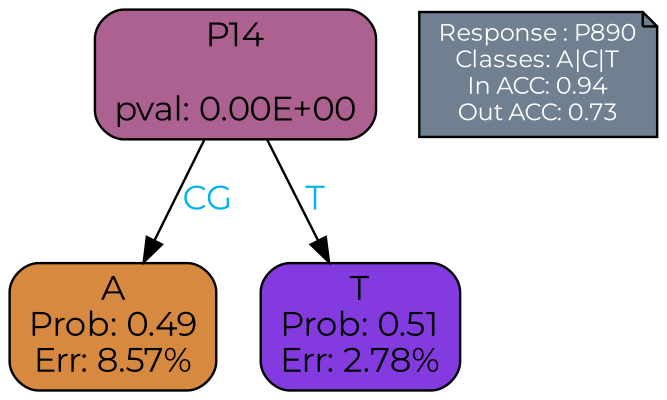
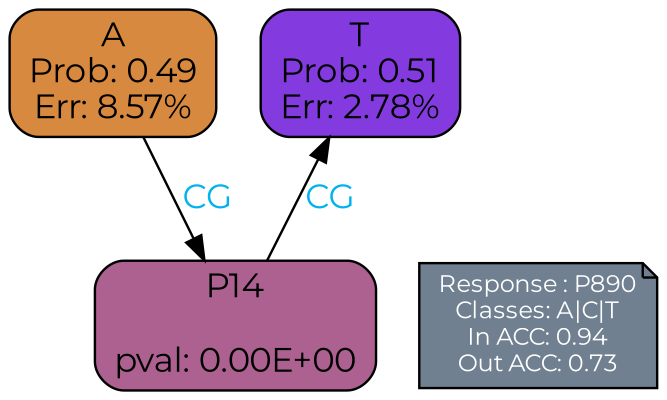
(179, 190) -> (168, 188)
(316, 201) -> (330, 199)
